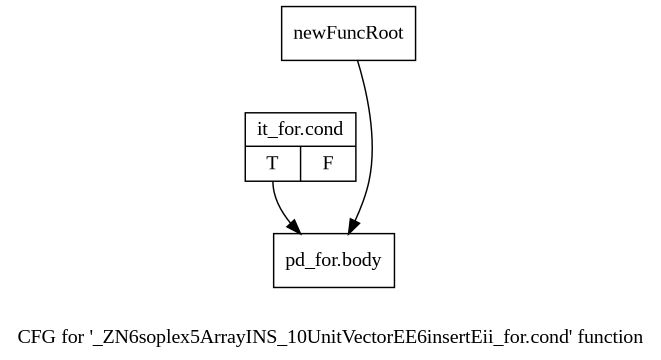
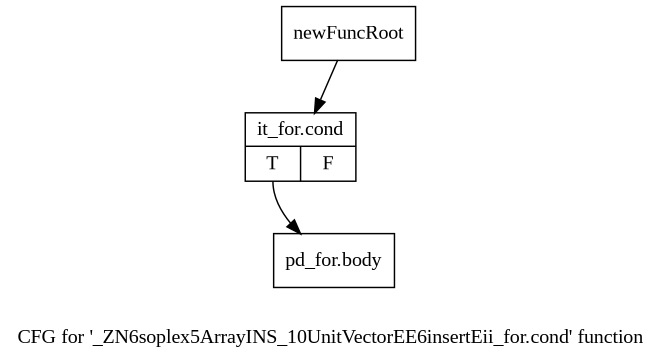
(372, 141) -> (329, 80)
